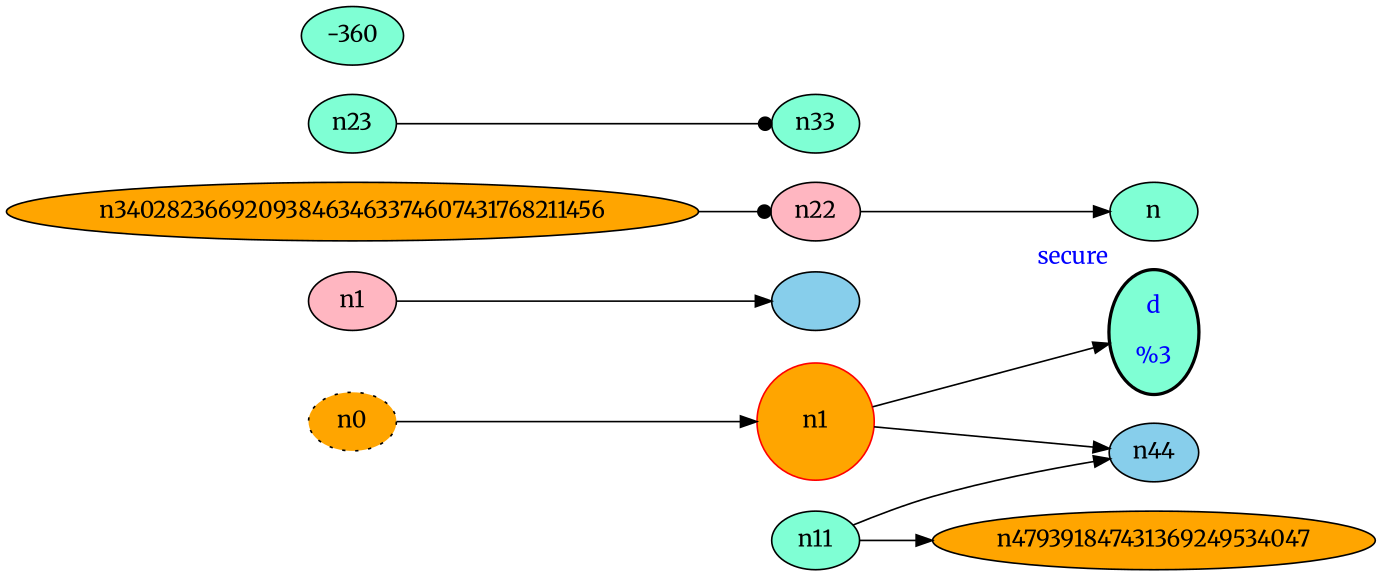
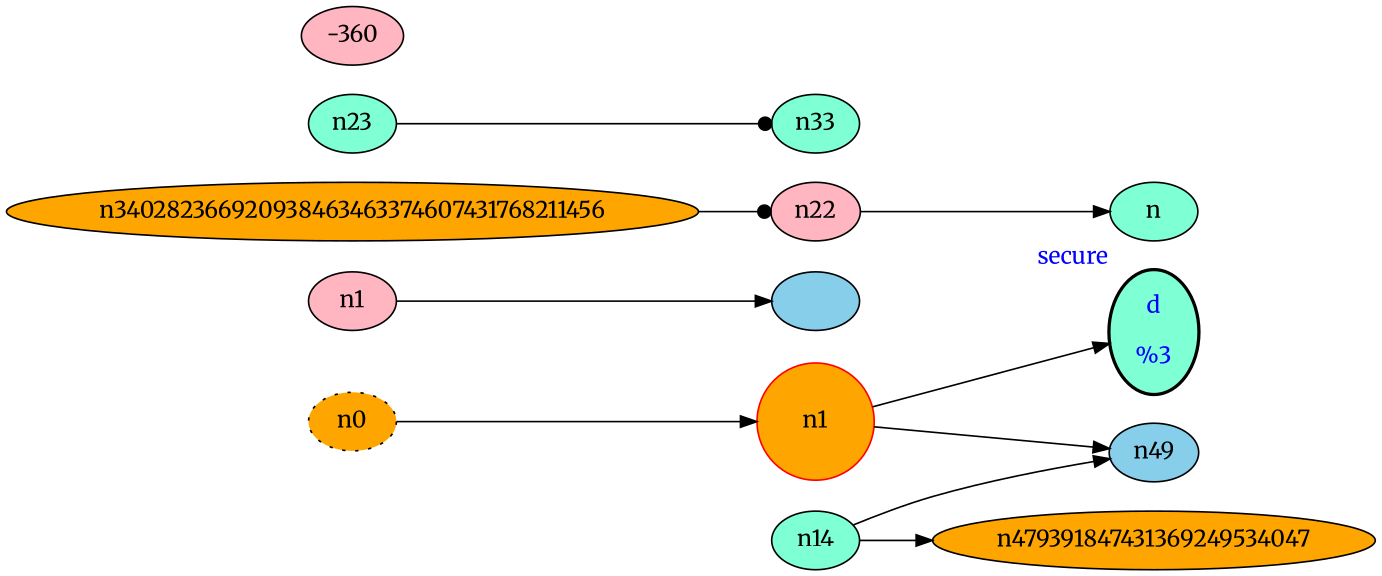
(352, 36) -> (352, 36)
(1154, 453) -> (1154, 453)
(816, 540) -> (816, 540)
